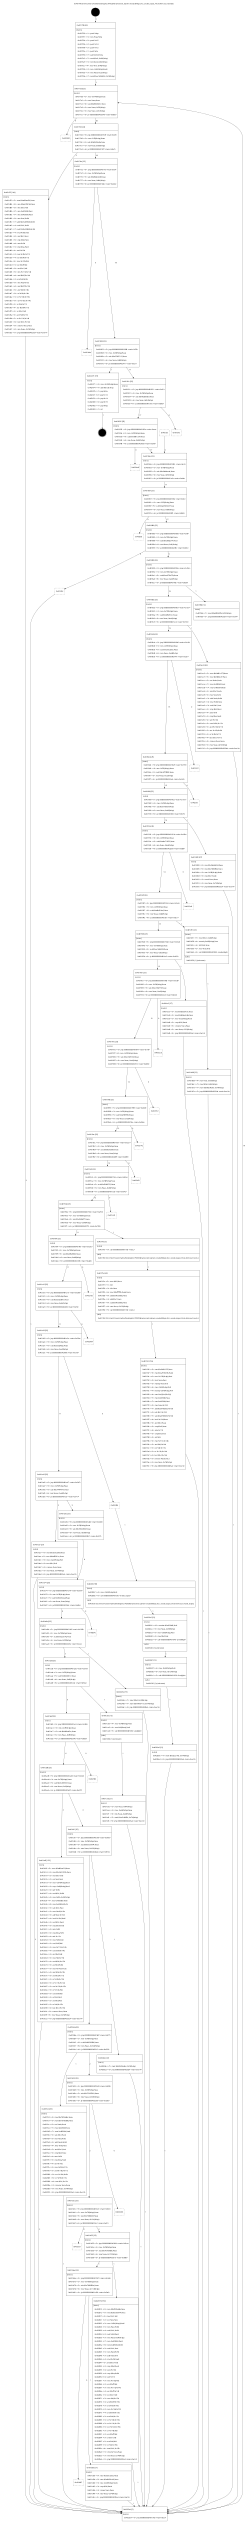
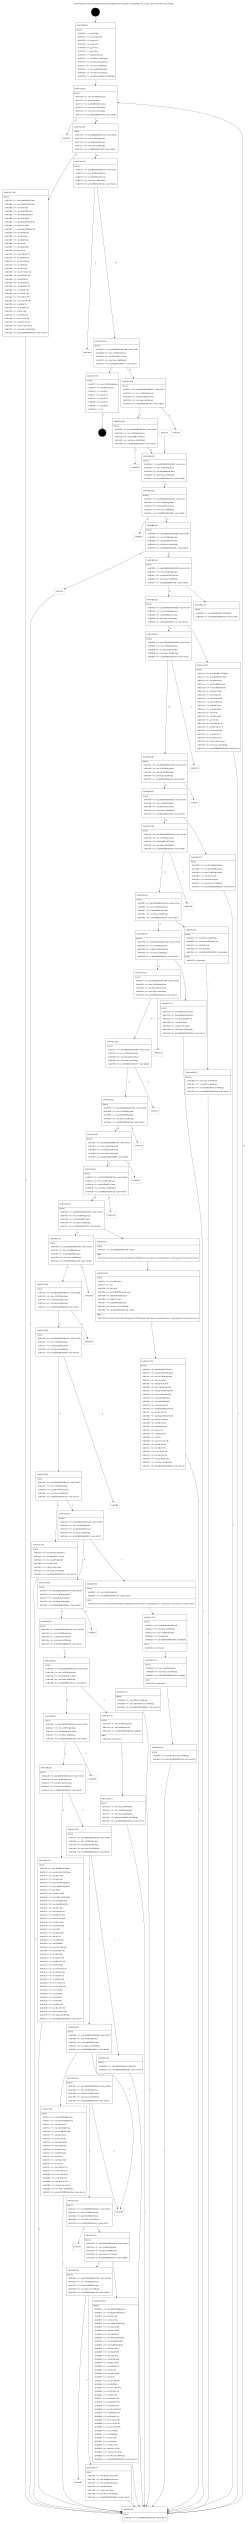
(126, 1544) -> (106, 1561)
(102, 1668) -> none
(89, 2063) -> (132, 2121)
